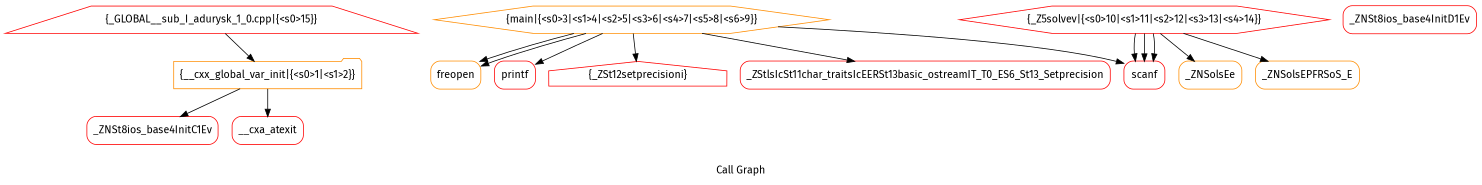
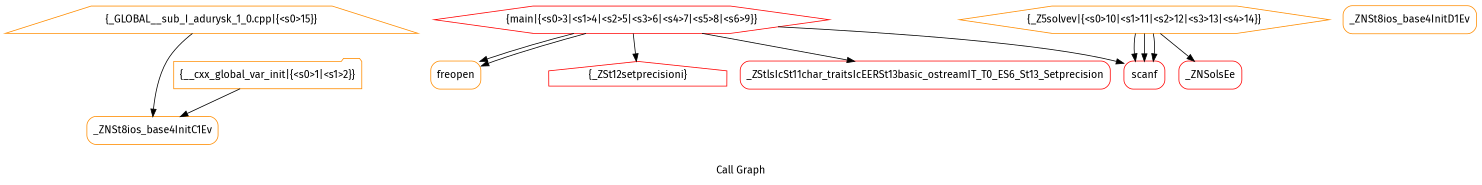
(212, 20) -> (212, 20)
(632, 20) -> (632, 20)
(1144, 20) -> (1144, 20)
(1410, 20) -> (1410, 20)
(237, 45) -> (164, 67)
(515, 75) -> none
(1210, 75) -> (1210, 75)
(1307, 75) -> none
(152, 130) -> (152, 130)
(268, 130) -> none
